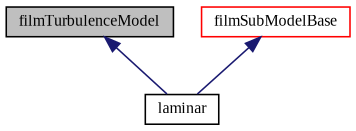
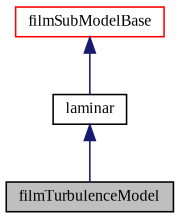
(142, 71) -> (90, 161)
